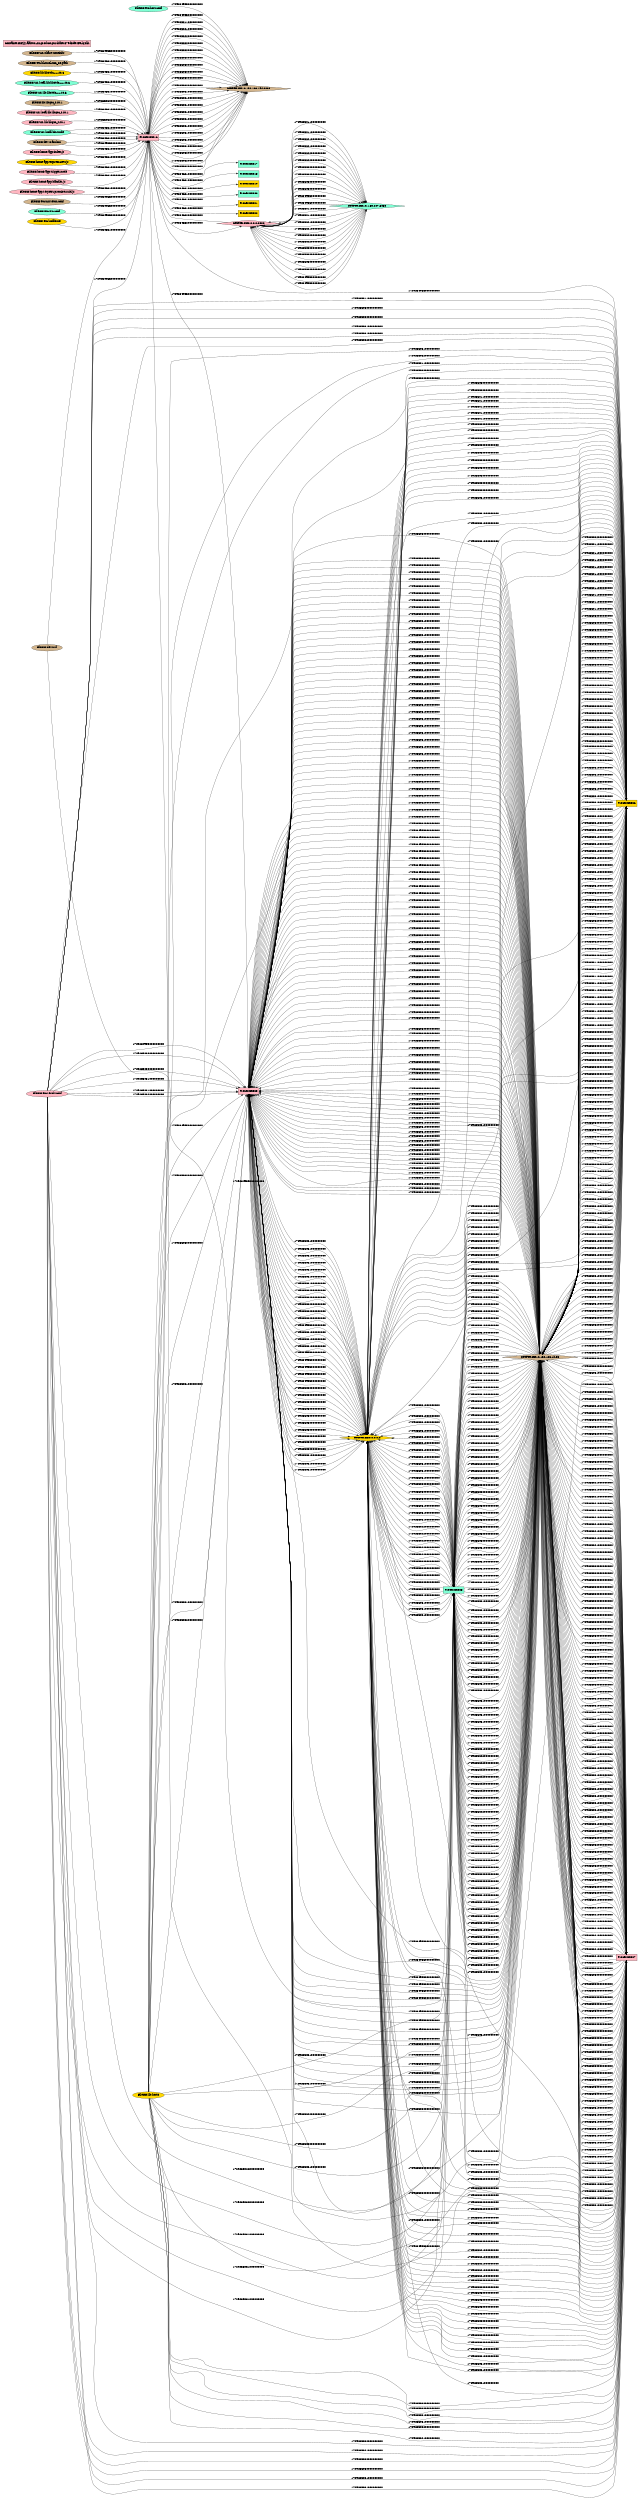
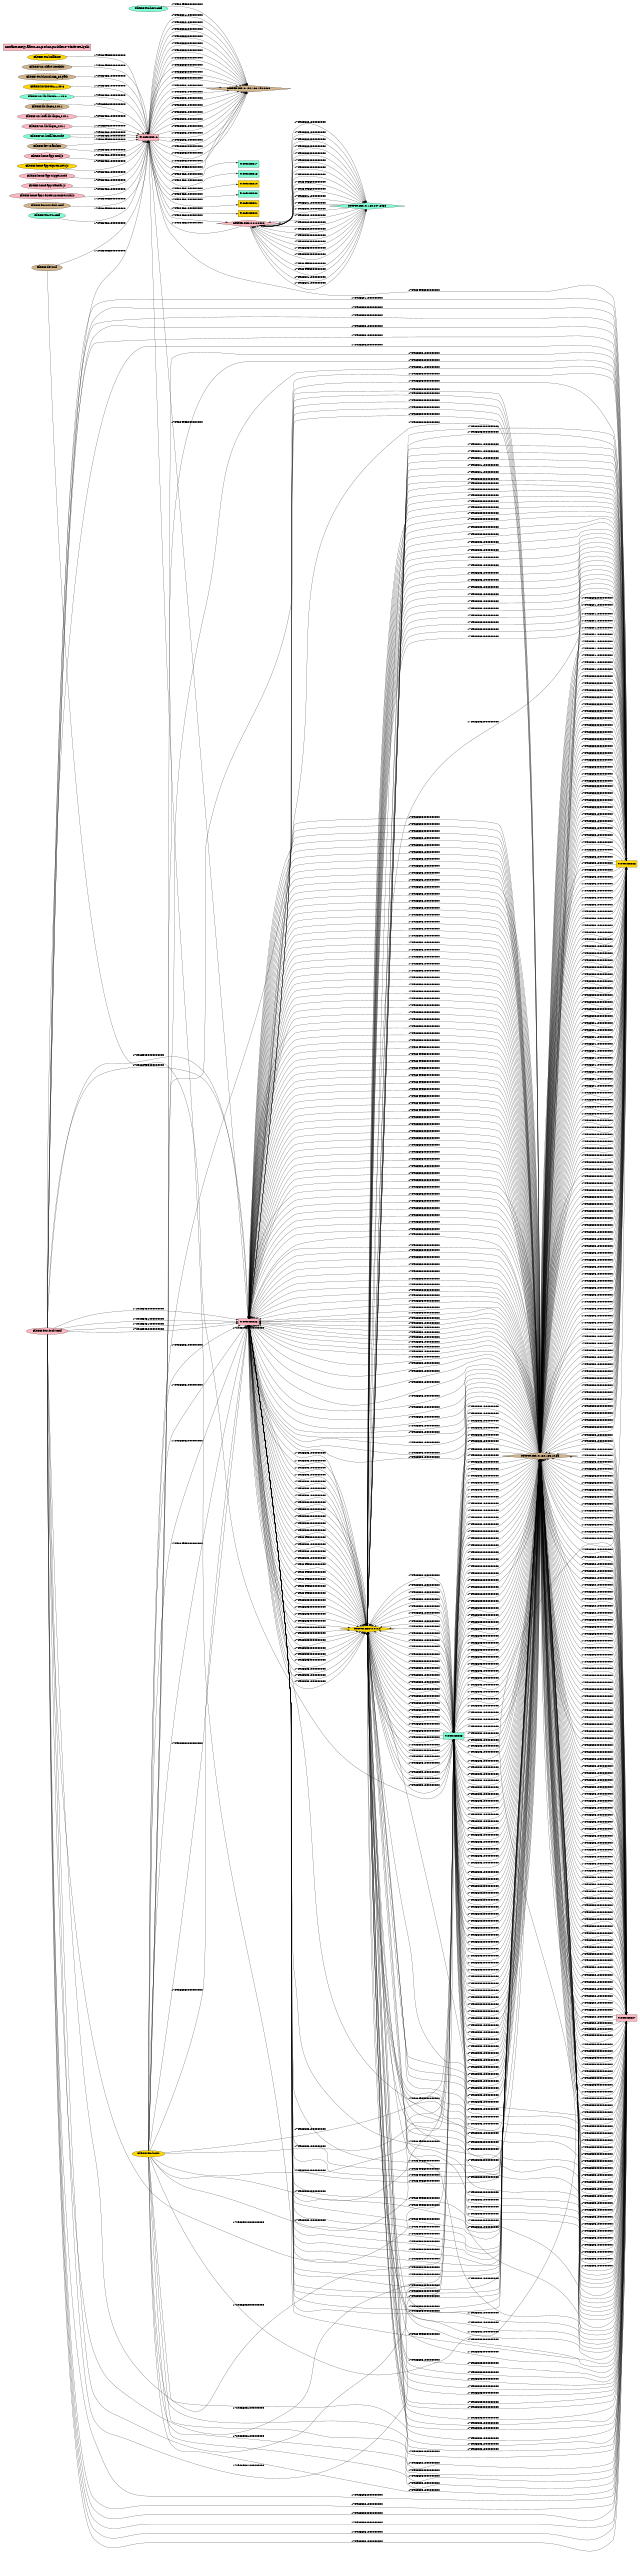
(47, 83) -> none
(47, 152) -> (47, 156)
(148, 2095) -> (148, 2154)
